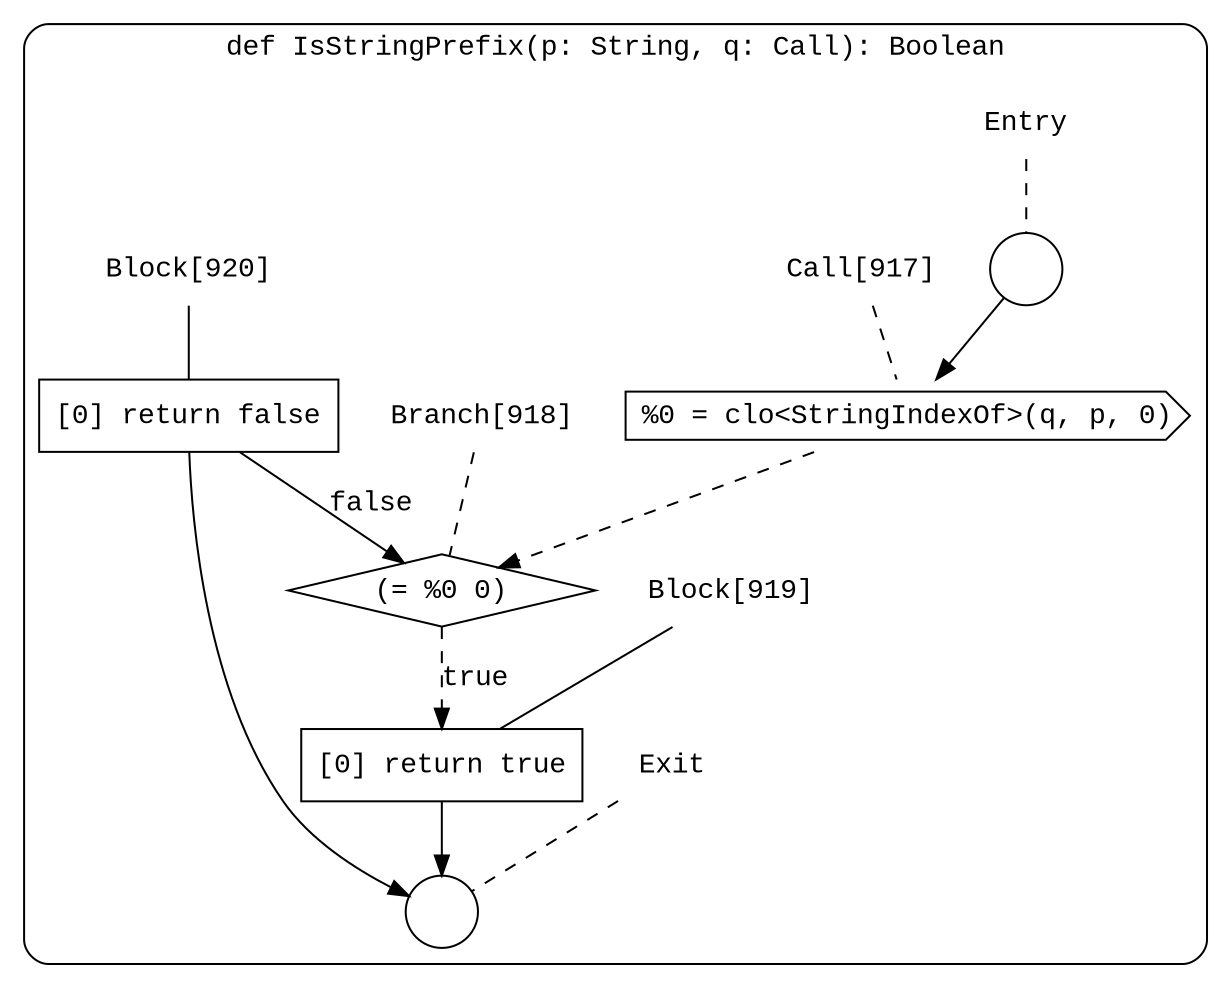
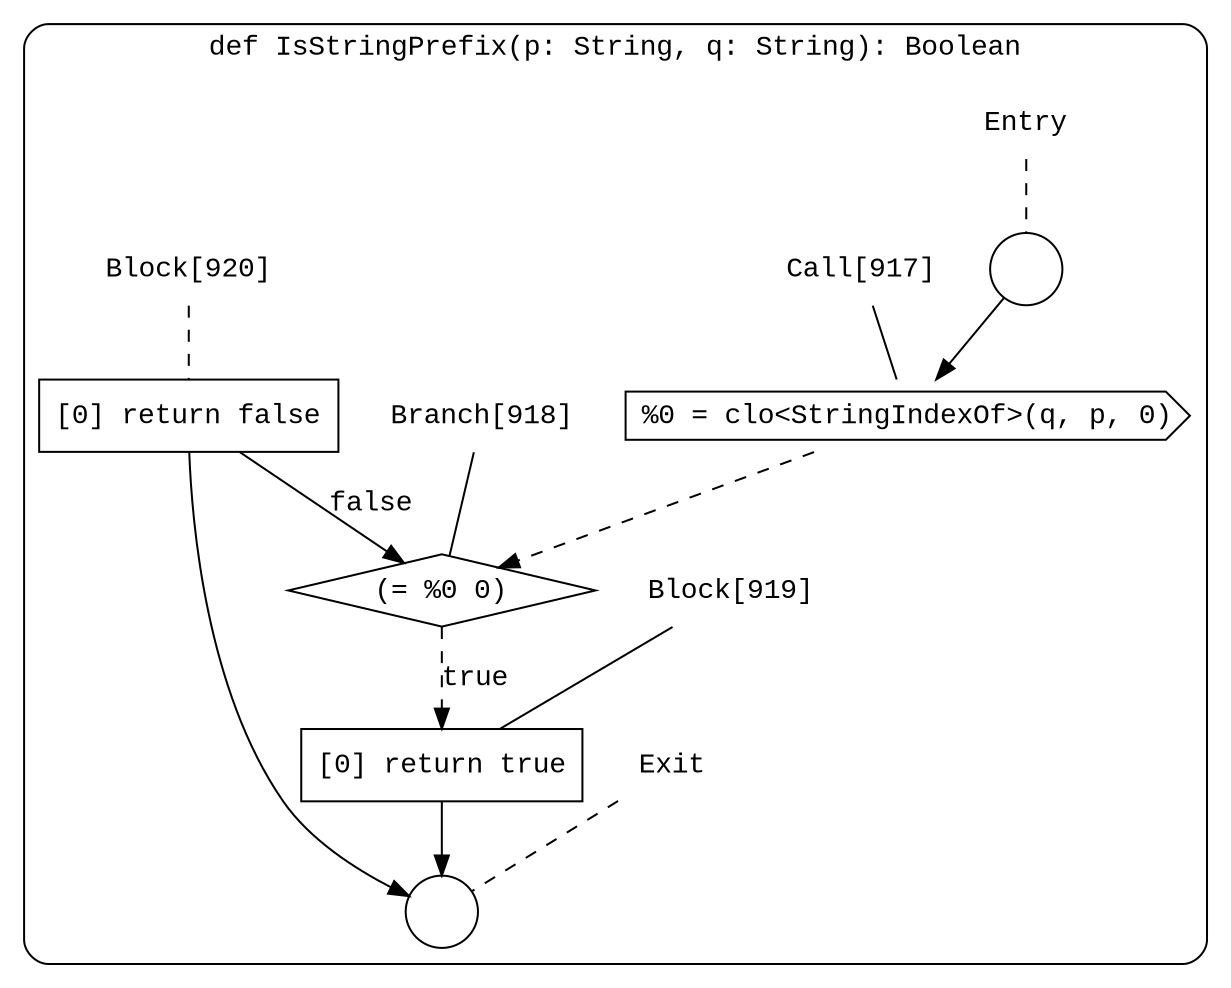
(616, 47) -> (616, 47)
(189, 343) -> (189, 343)
(885, 343) -> (885, 343)
(462, 504) -> (462, 504)
